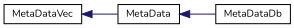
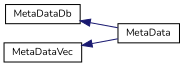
(203, 14) -> (104, 25)
